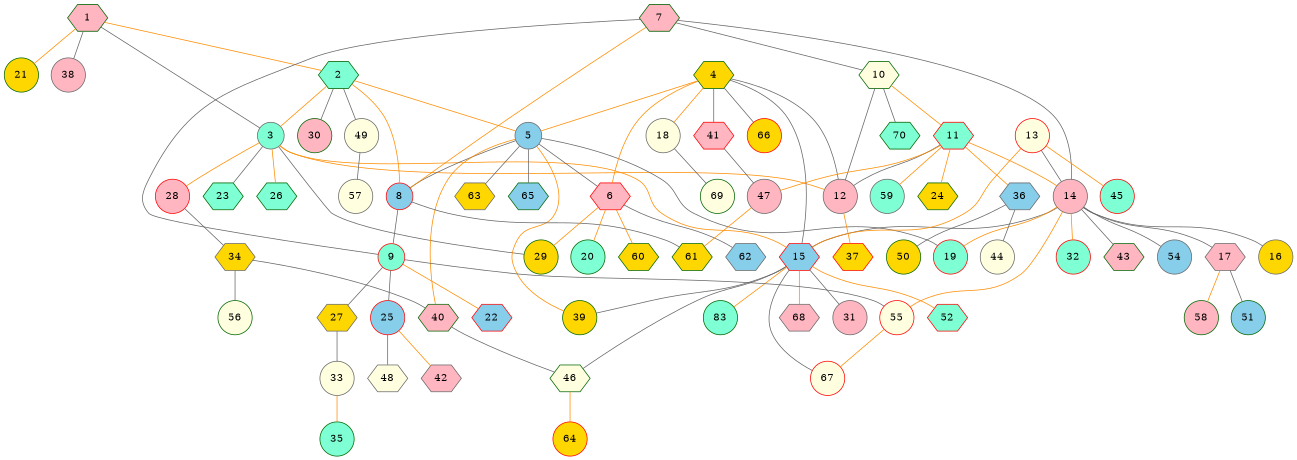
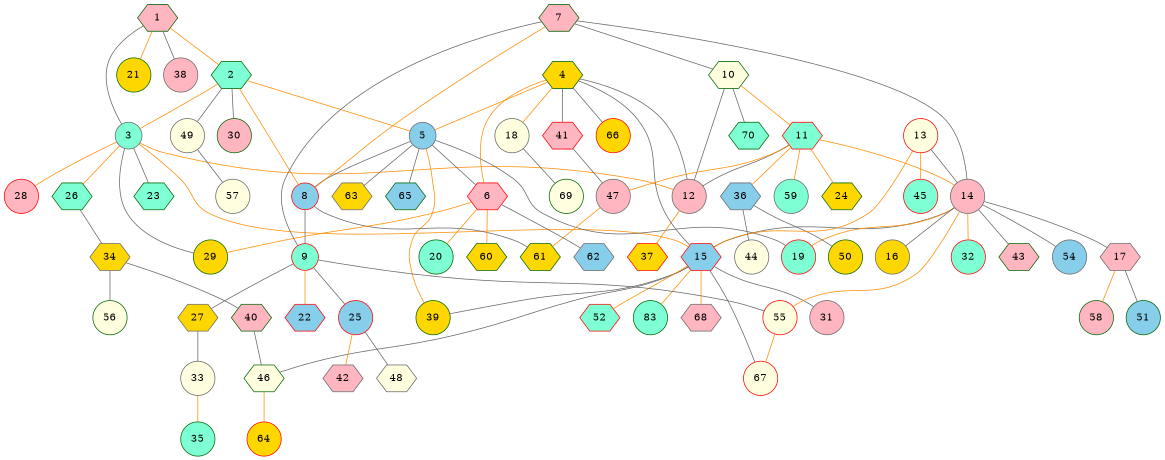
(438, 201) -> none
(197, 220) -> (91, 227)
